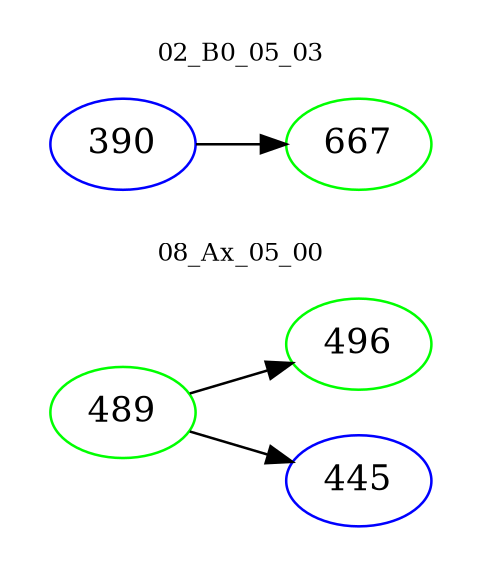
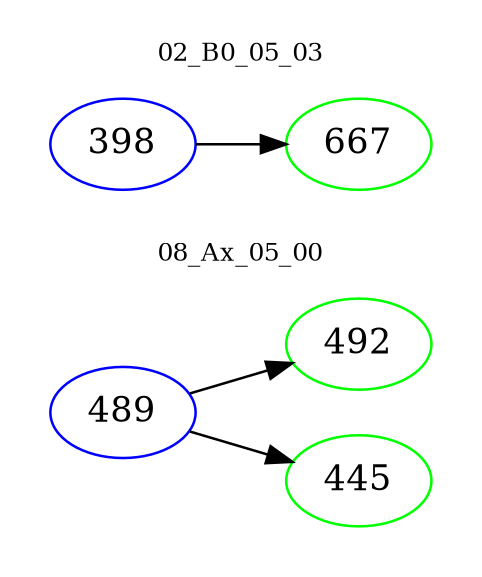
(123, 144) -> (123, 144)
(359, 344) -> (359, 344)
(123, 412) -> (123, 412)
(359, 481) -> (359, 481)
